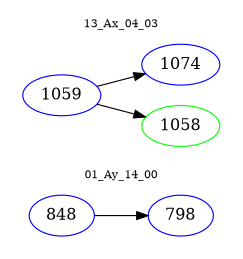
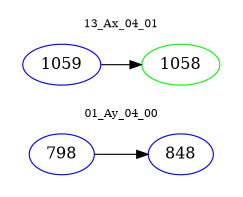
(121, 24) -> (121, 24)
(181, 65) -> none
(121, 175) -> (121, 114)
(116, 216) -> (116, 154)
